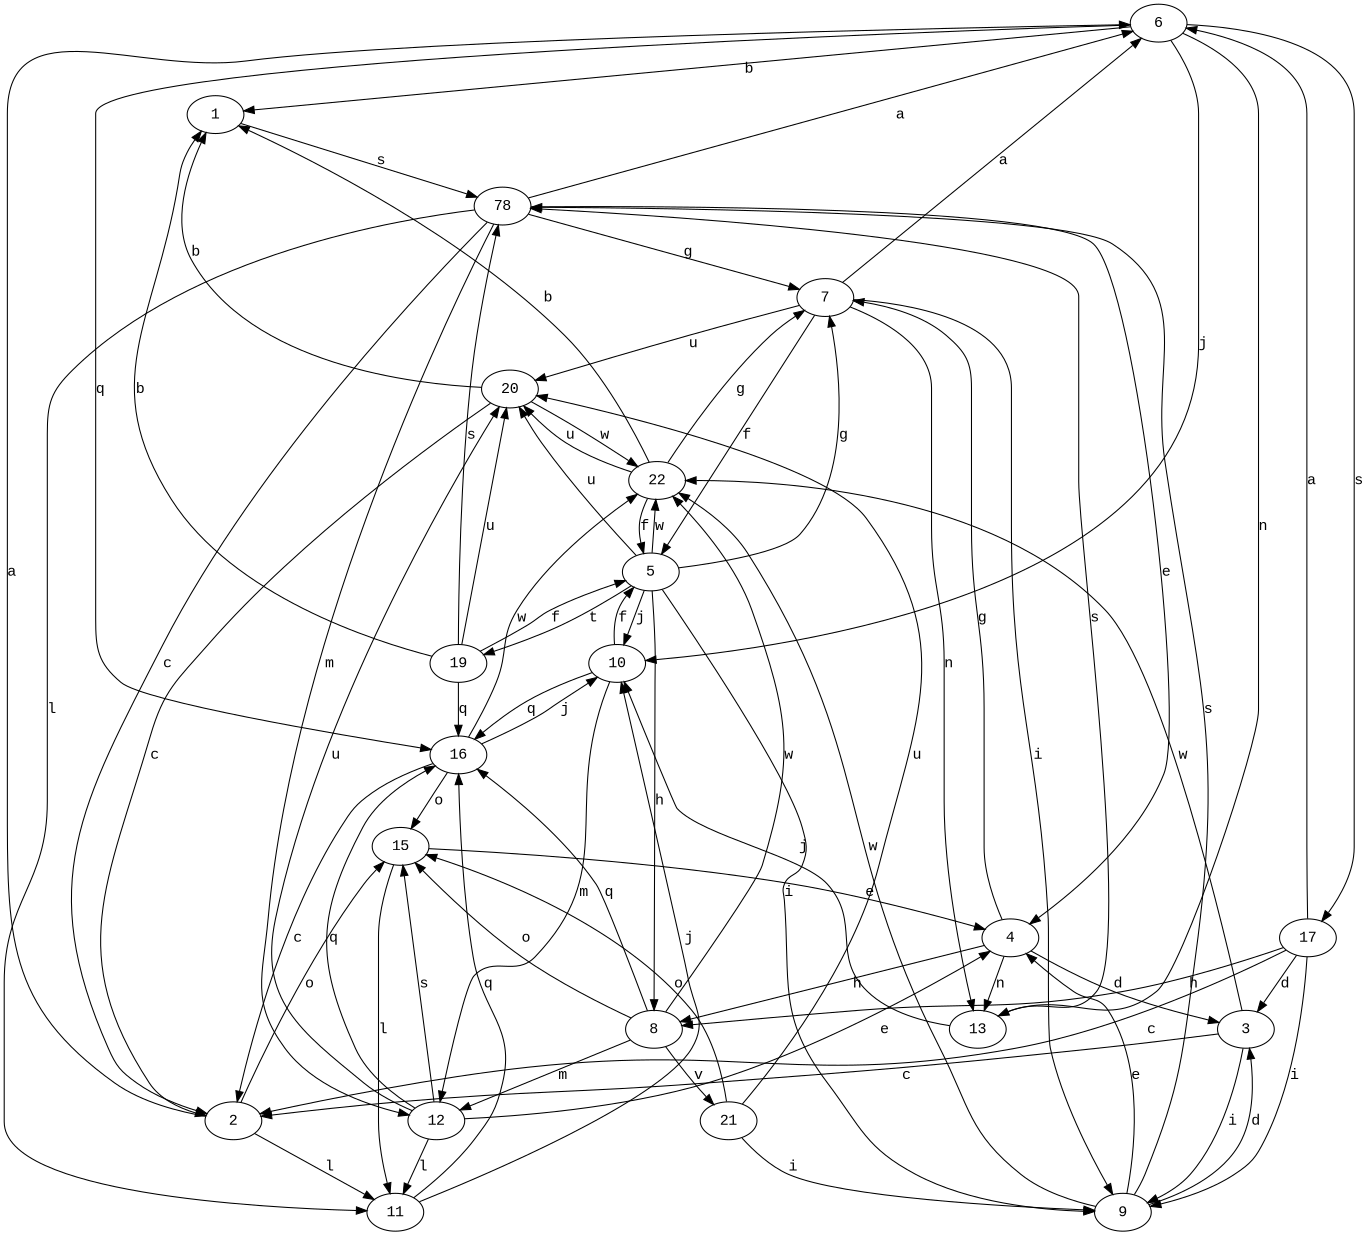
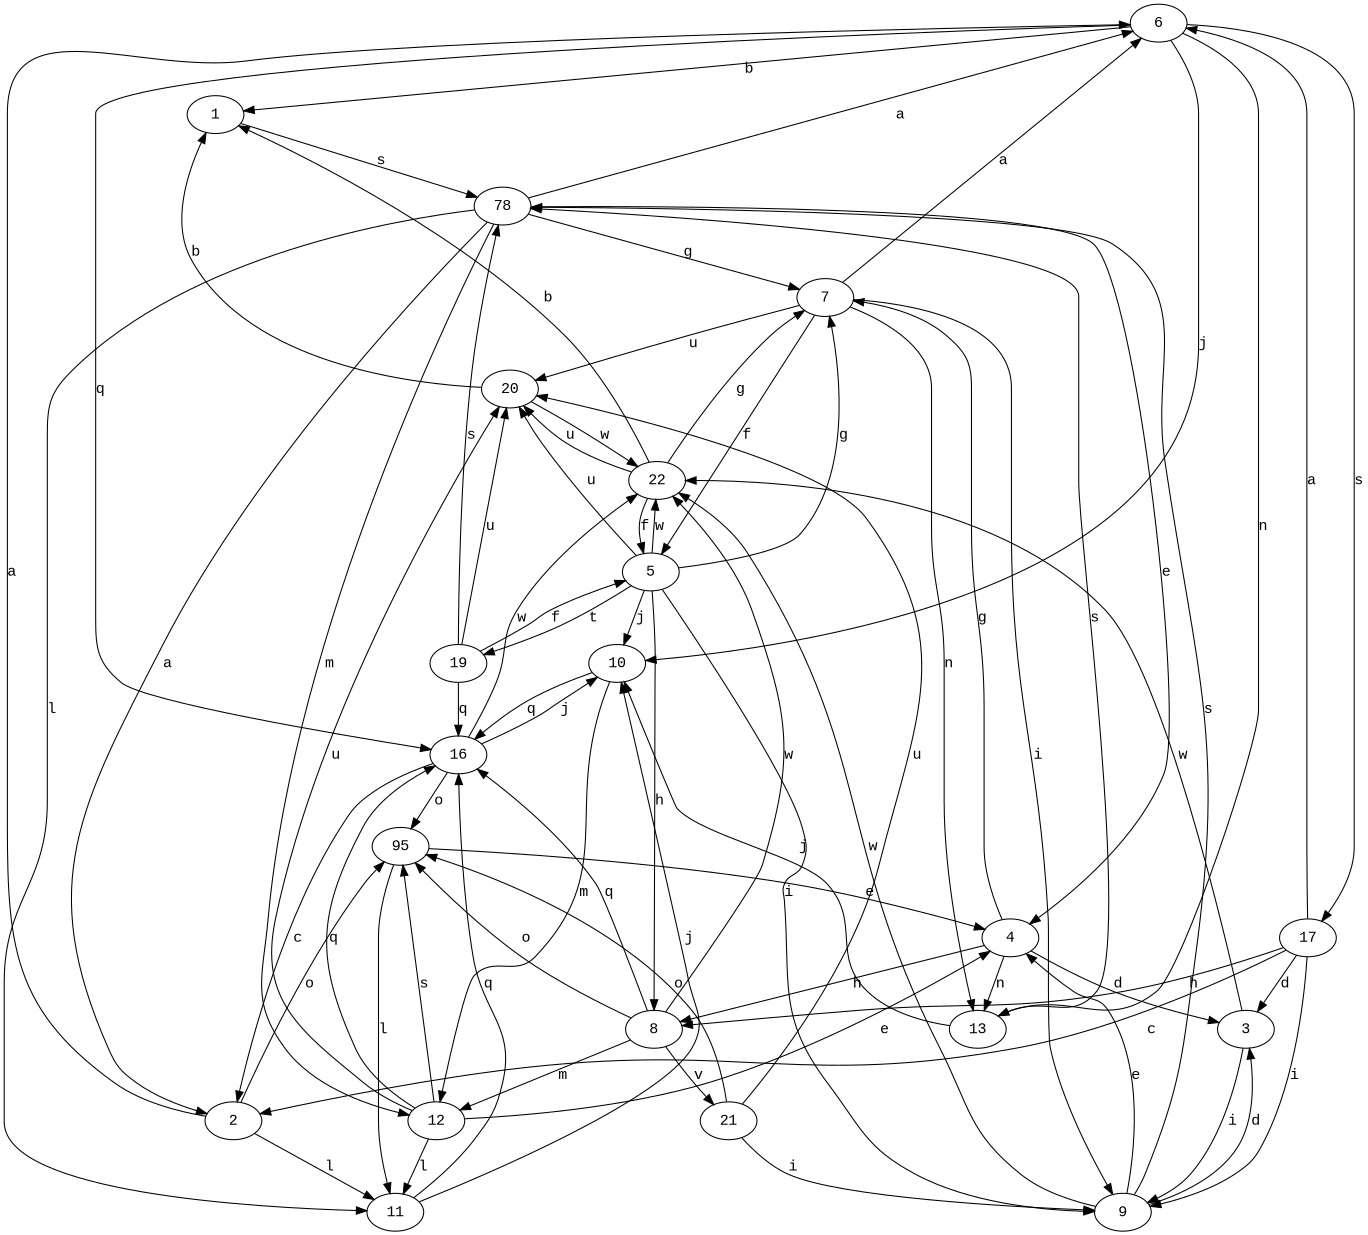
(156, 471) -> none
(616, 618) -> none
(168, 663) -> (168, 663)
(161, 707) -> none
(401, 846) -> (401, 846)
(746, 1080) -> none
